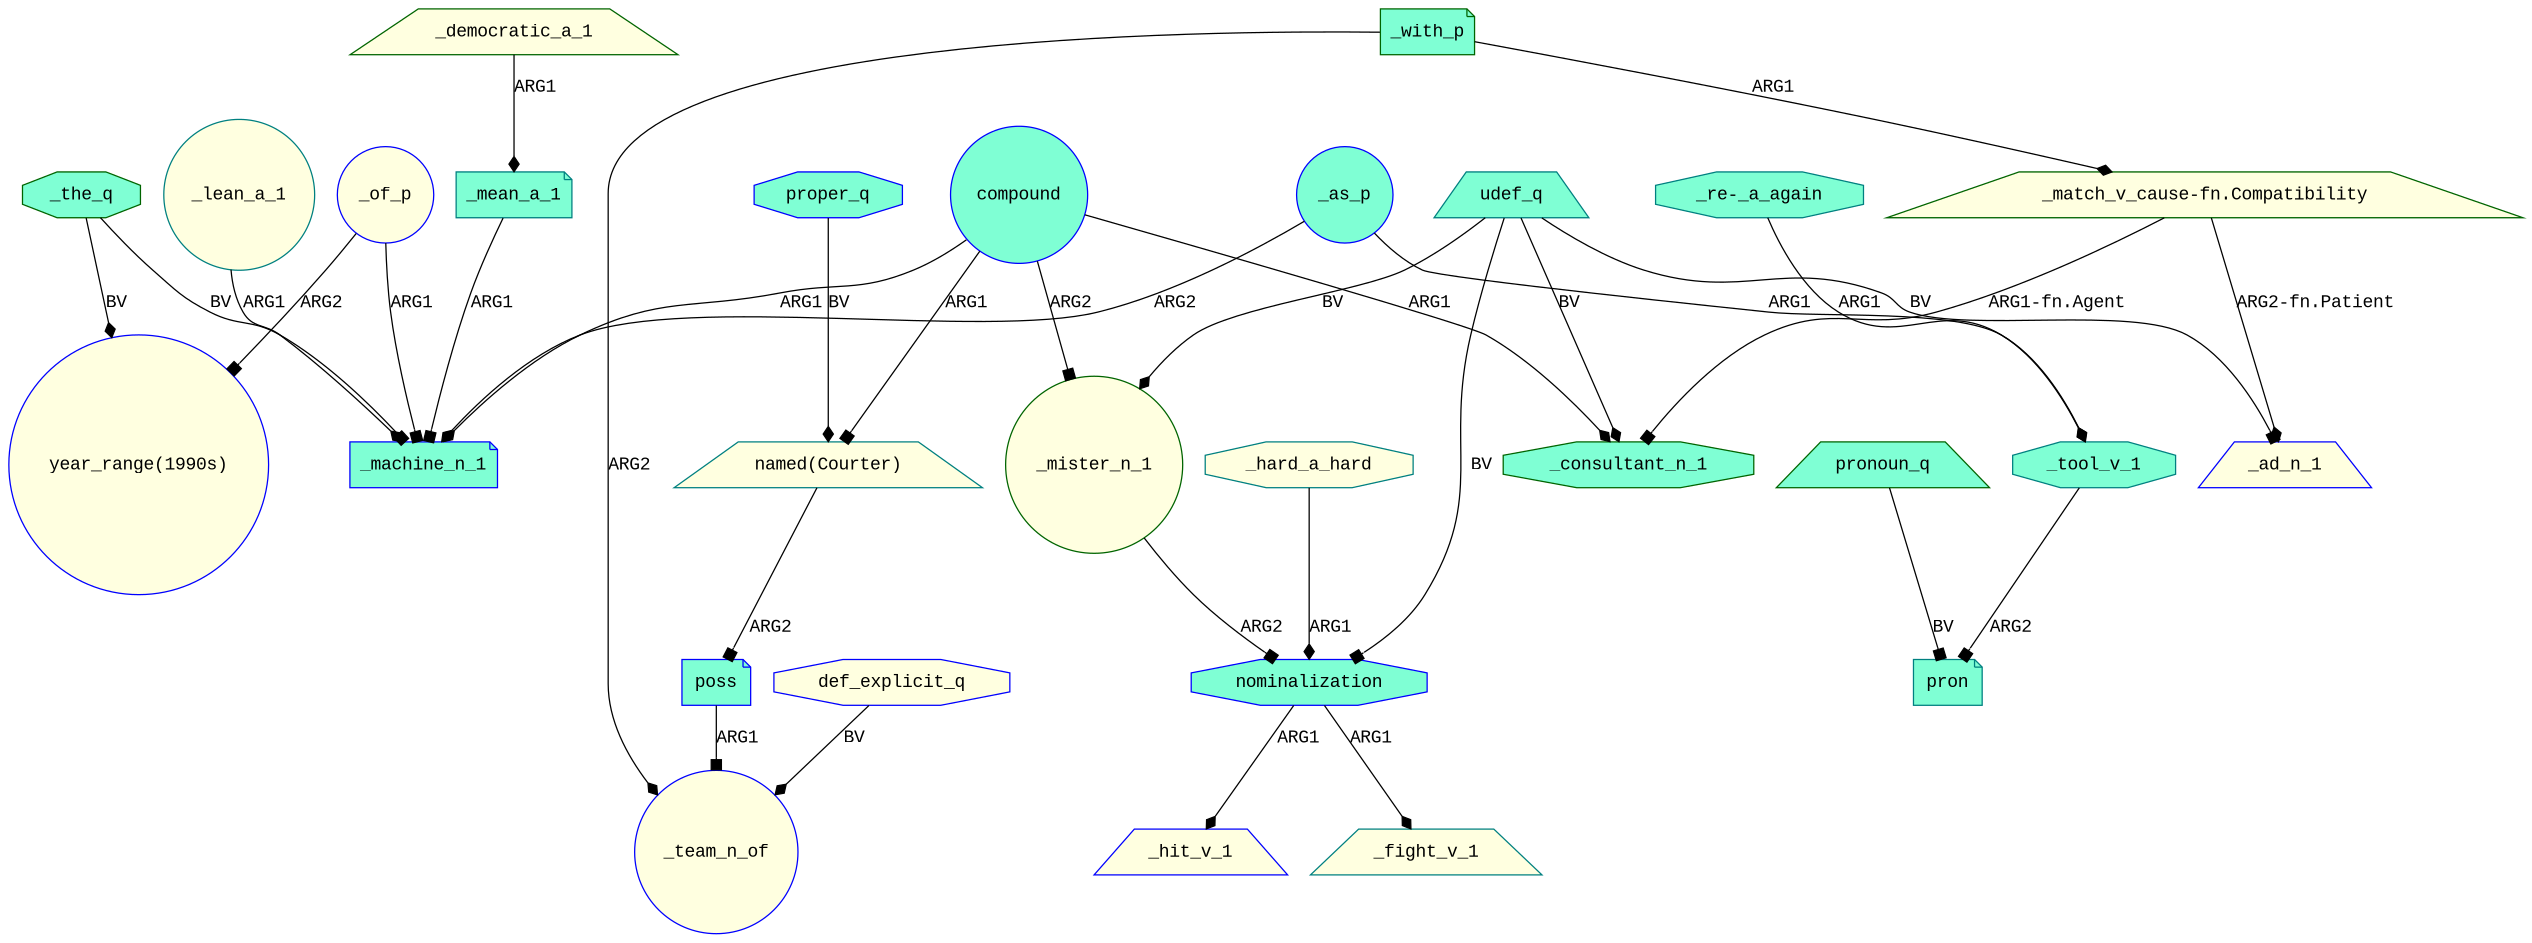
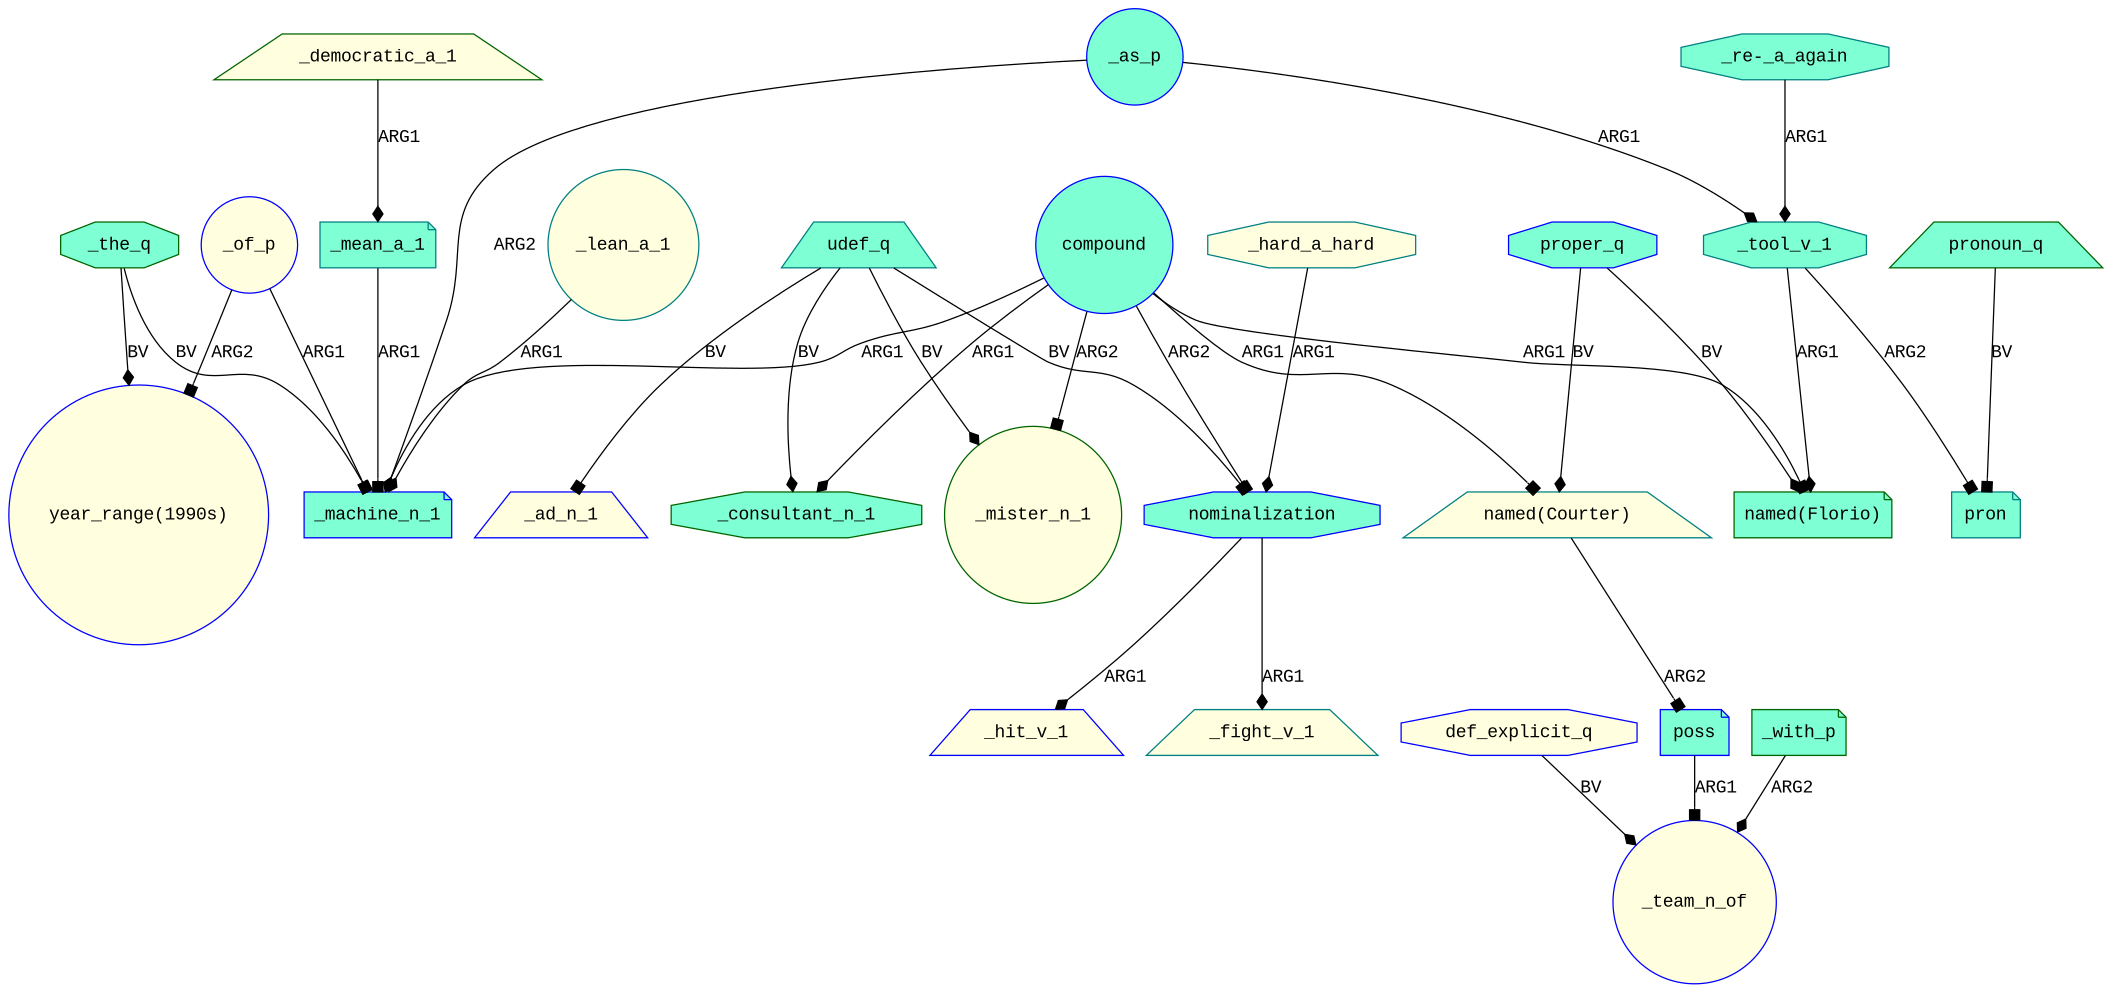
(2205, 195) -> none
none -> (1813, 515)
(1199, 600) -> (1187, 394)
